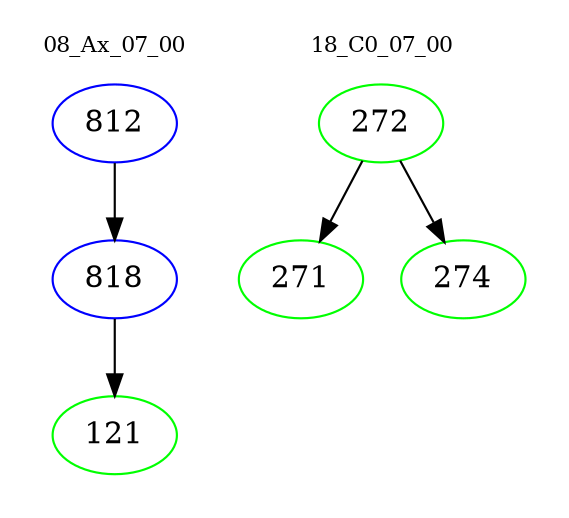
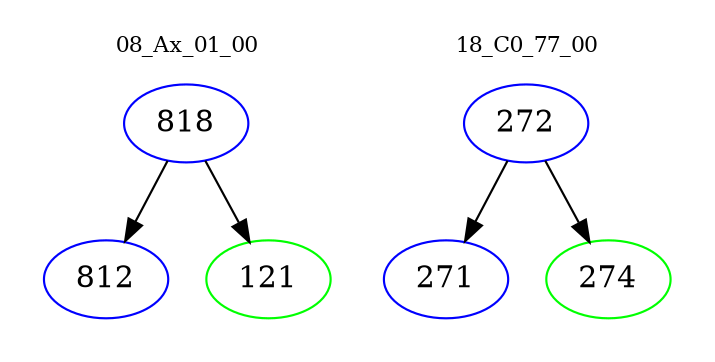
(115, 47) -> (187, 47)
(382, 47) -> (527, 47)
(381, 123) -> (526, 123)
(115, 191) -> (152, 191)
(301, 279) -> (446, 279)
